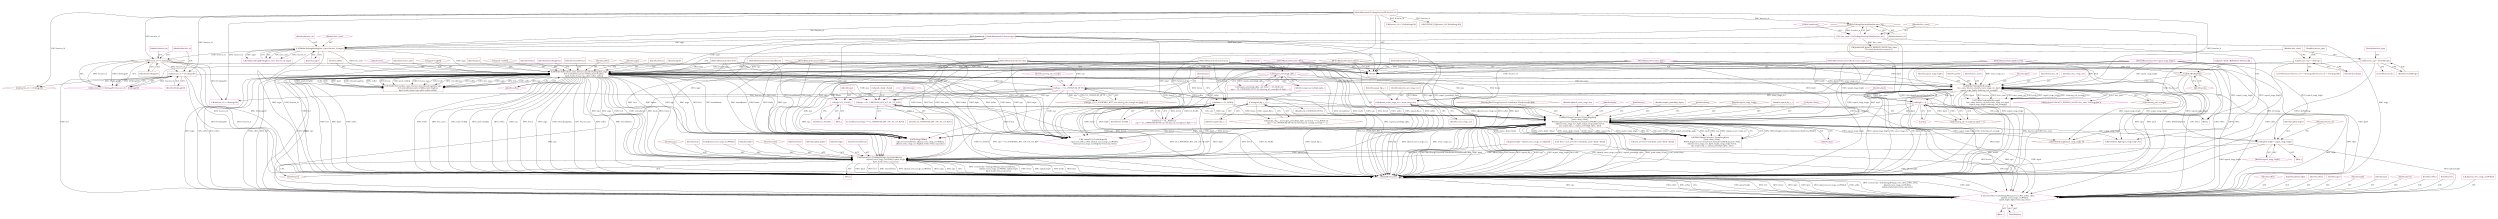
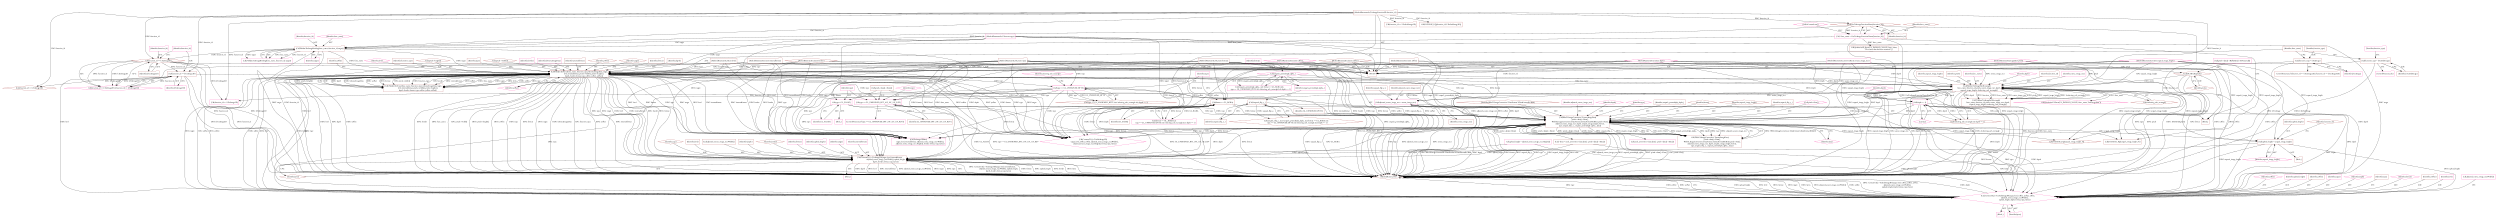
none -> (1329, 67)
(1271, 156) -> (1340, 132)
